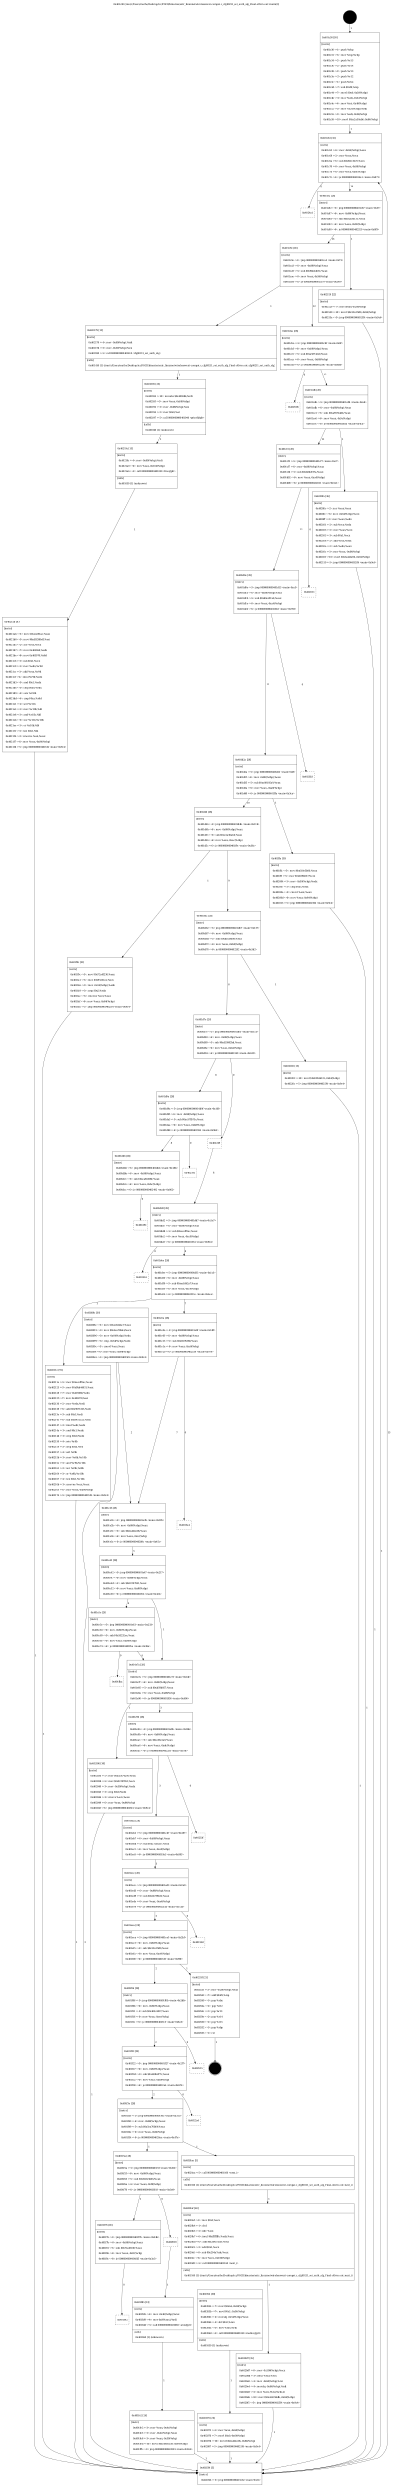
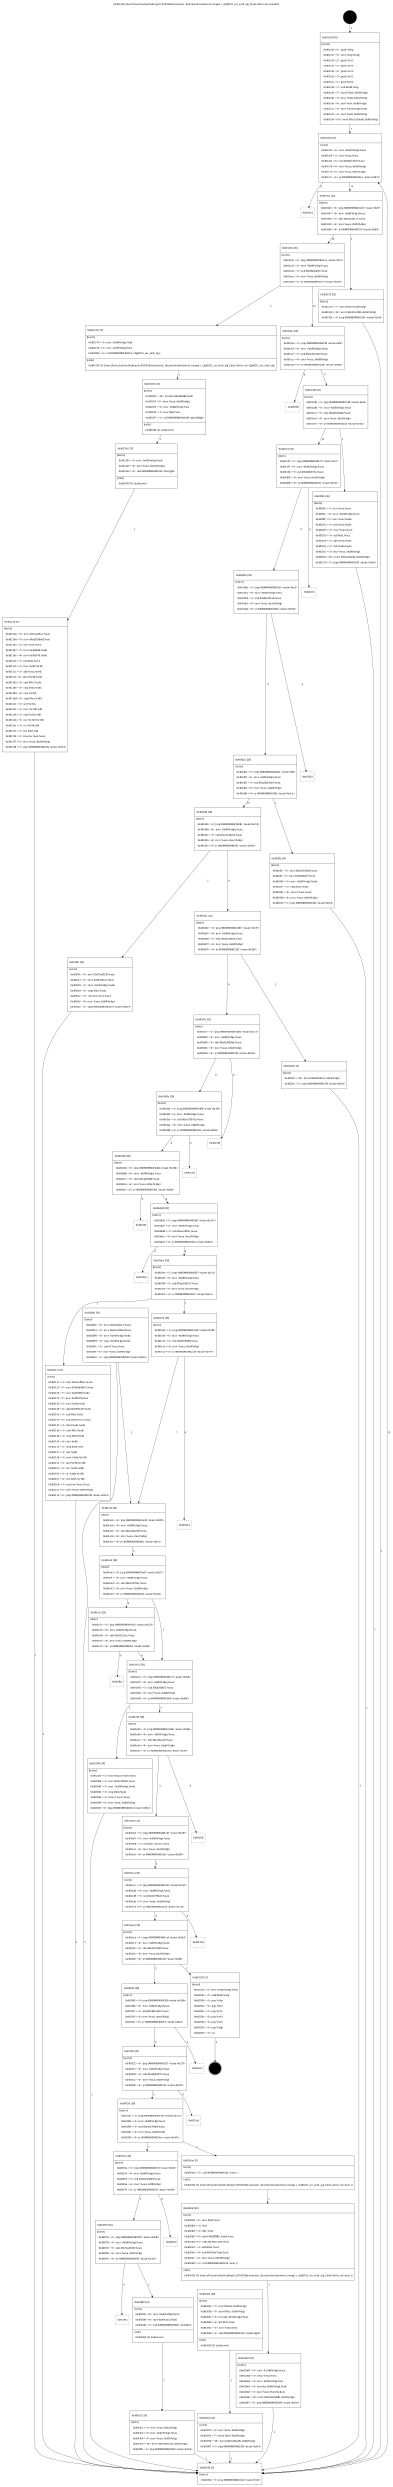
(205, 1175) -> (164, 1198)
(168, 2271) -> (145, 2280)
